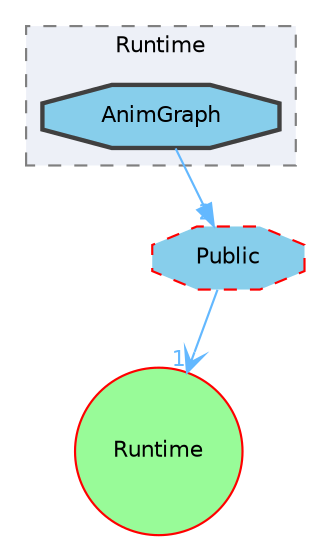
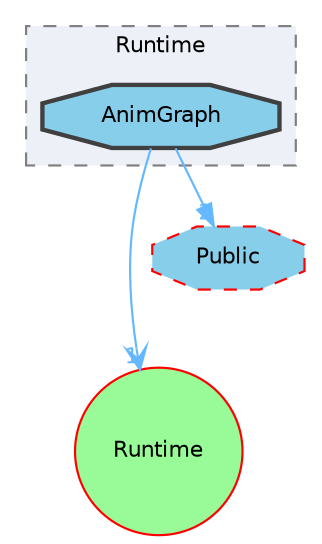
(206, 321) -> (131, 247)
